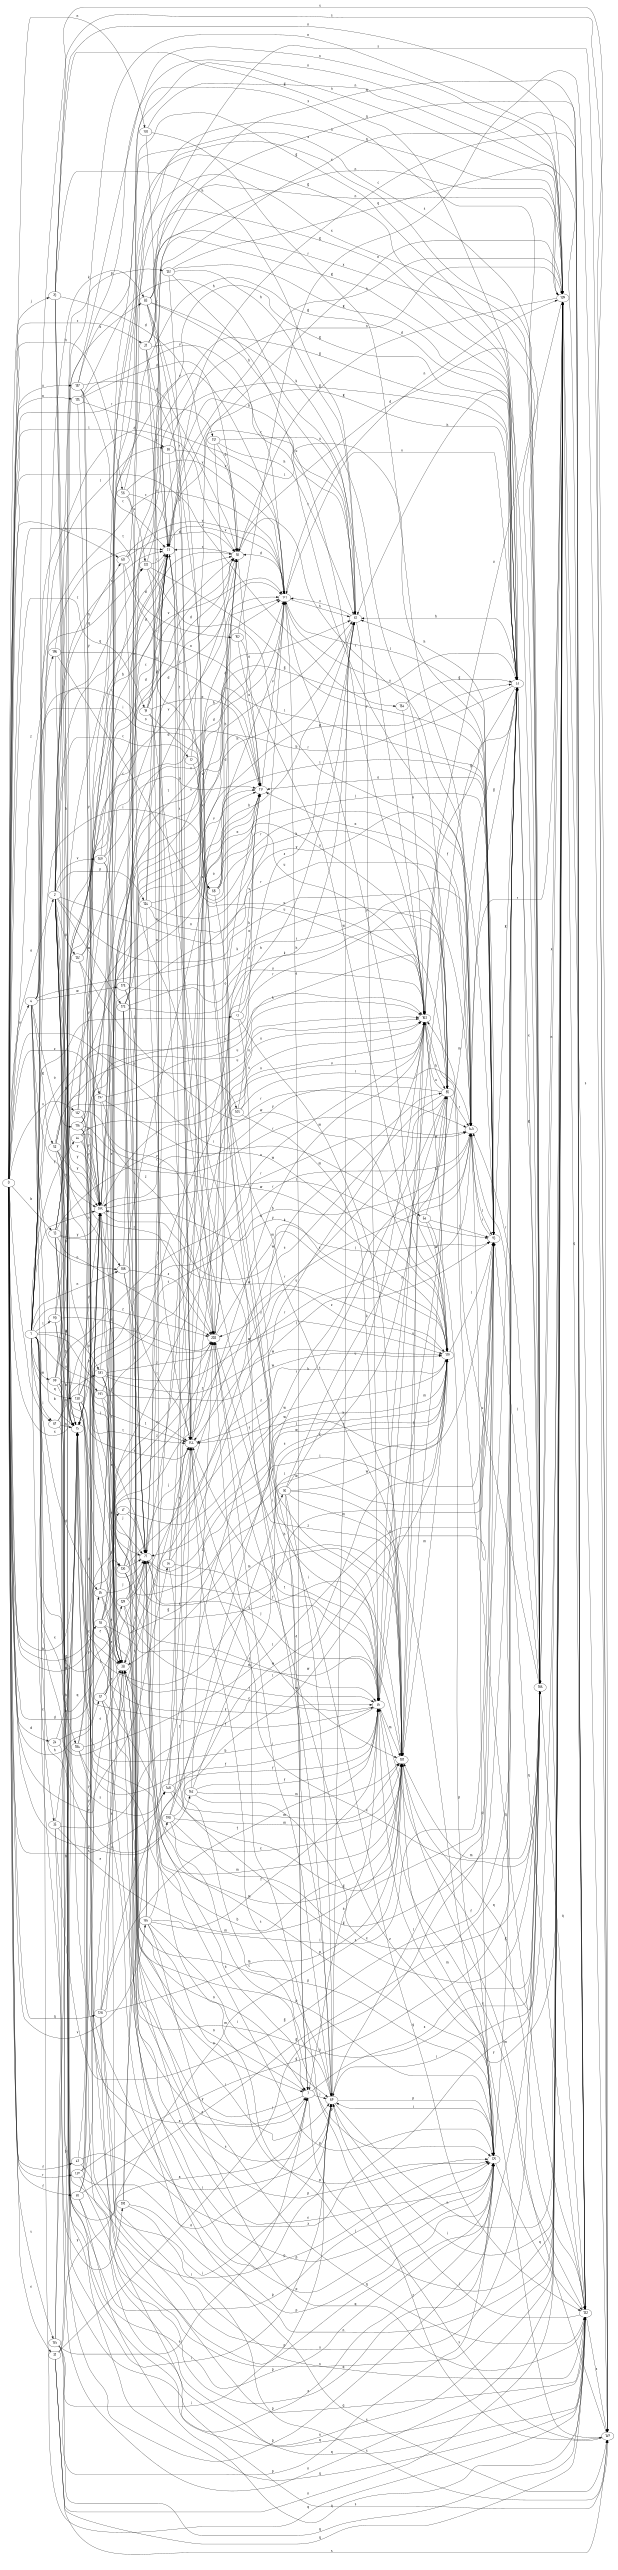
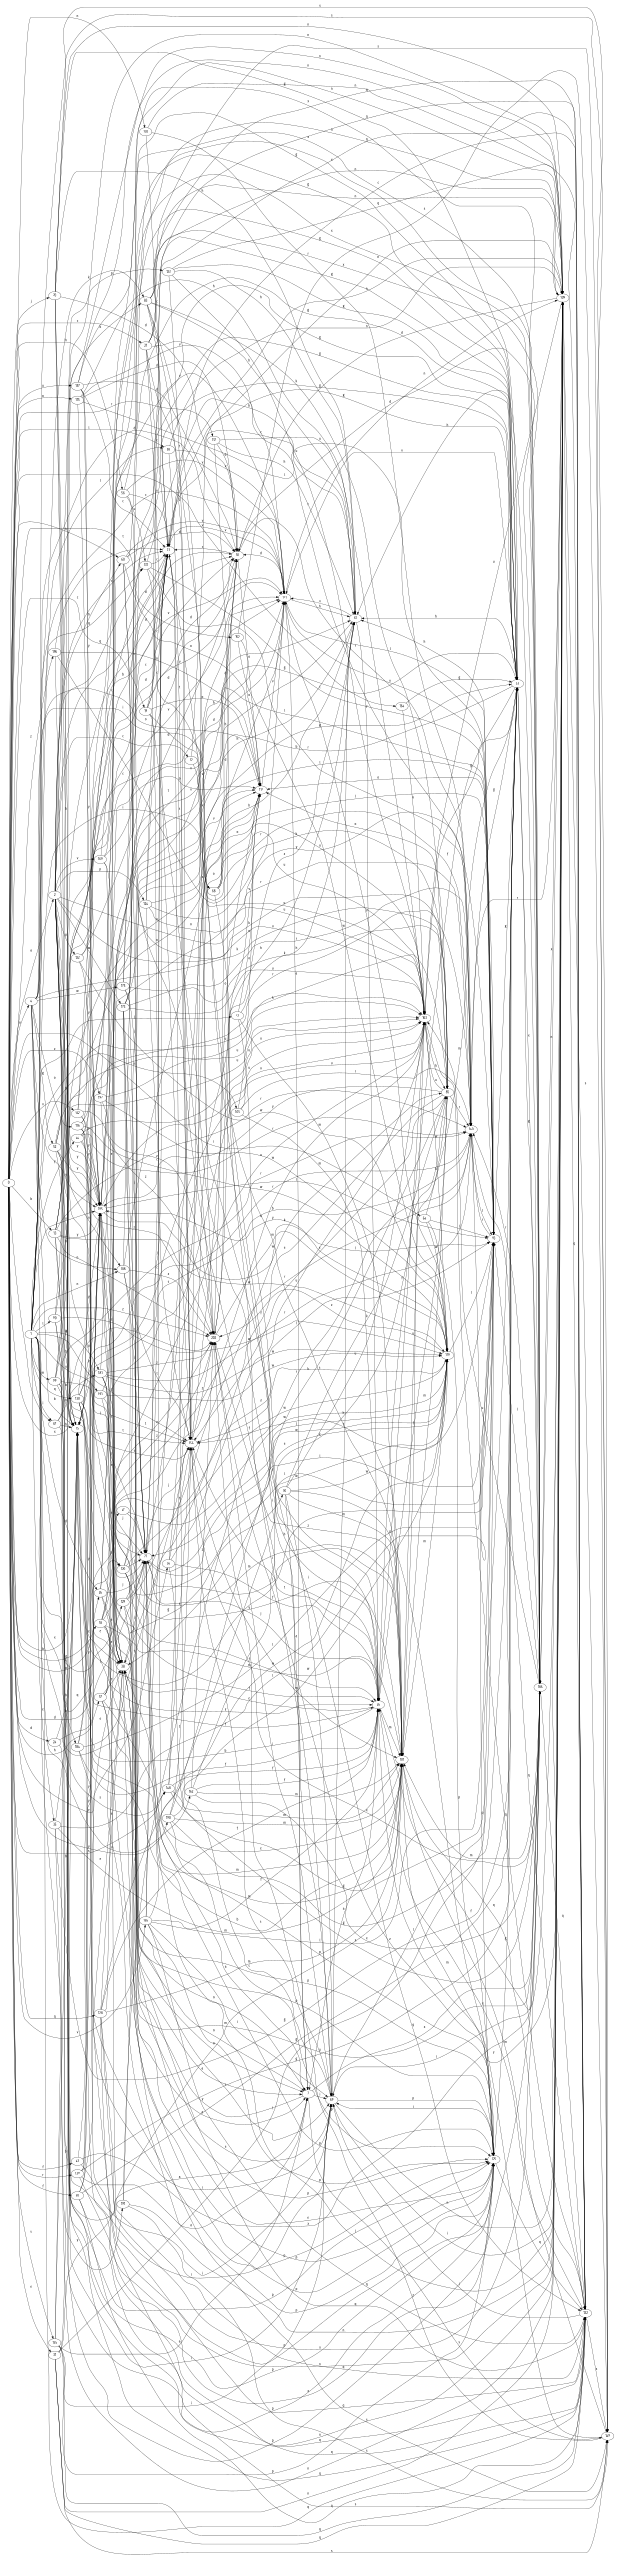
(104, 897) -> none
none -> (172, 952)
(74, 1800) -> (132, 1702)
